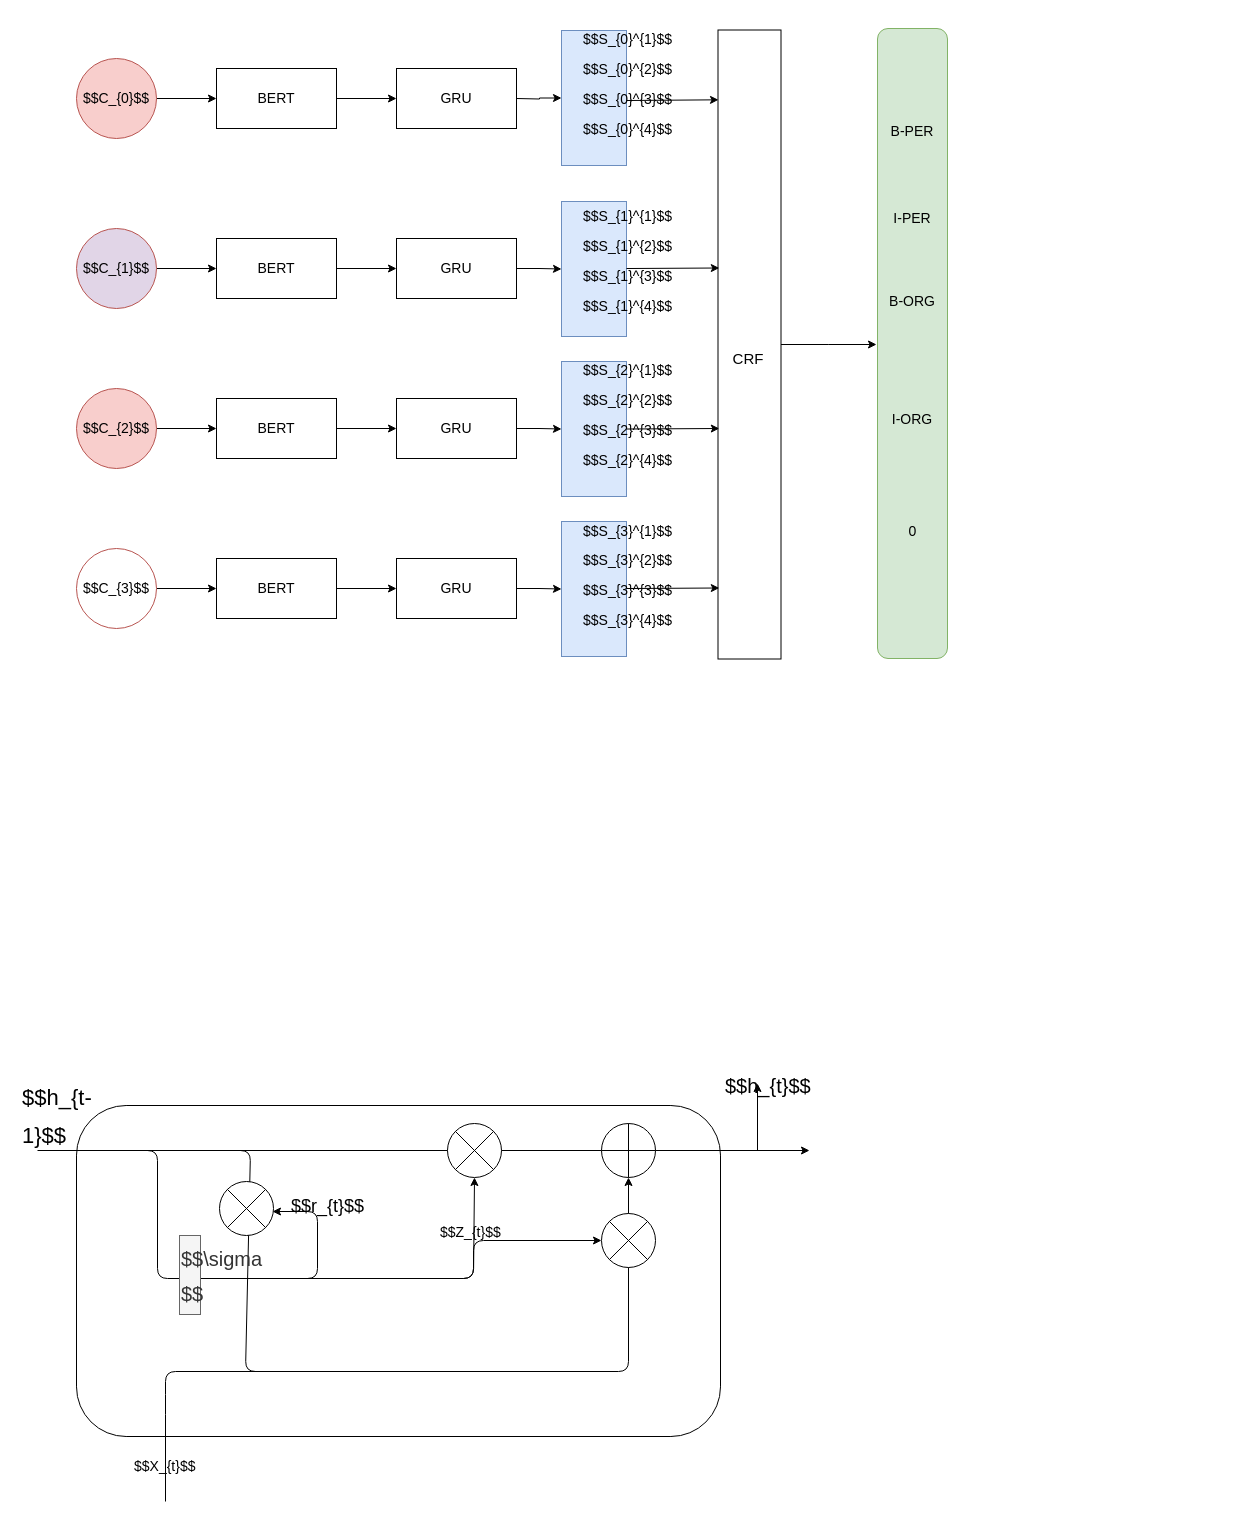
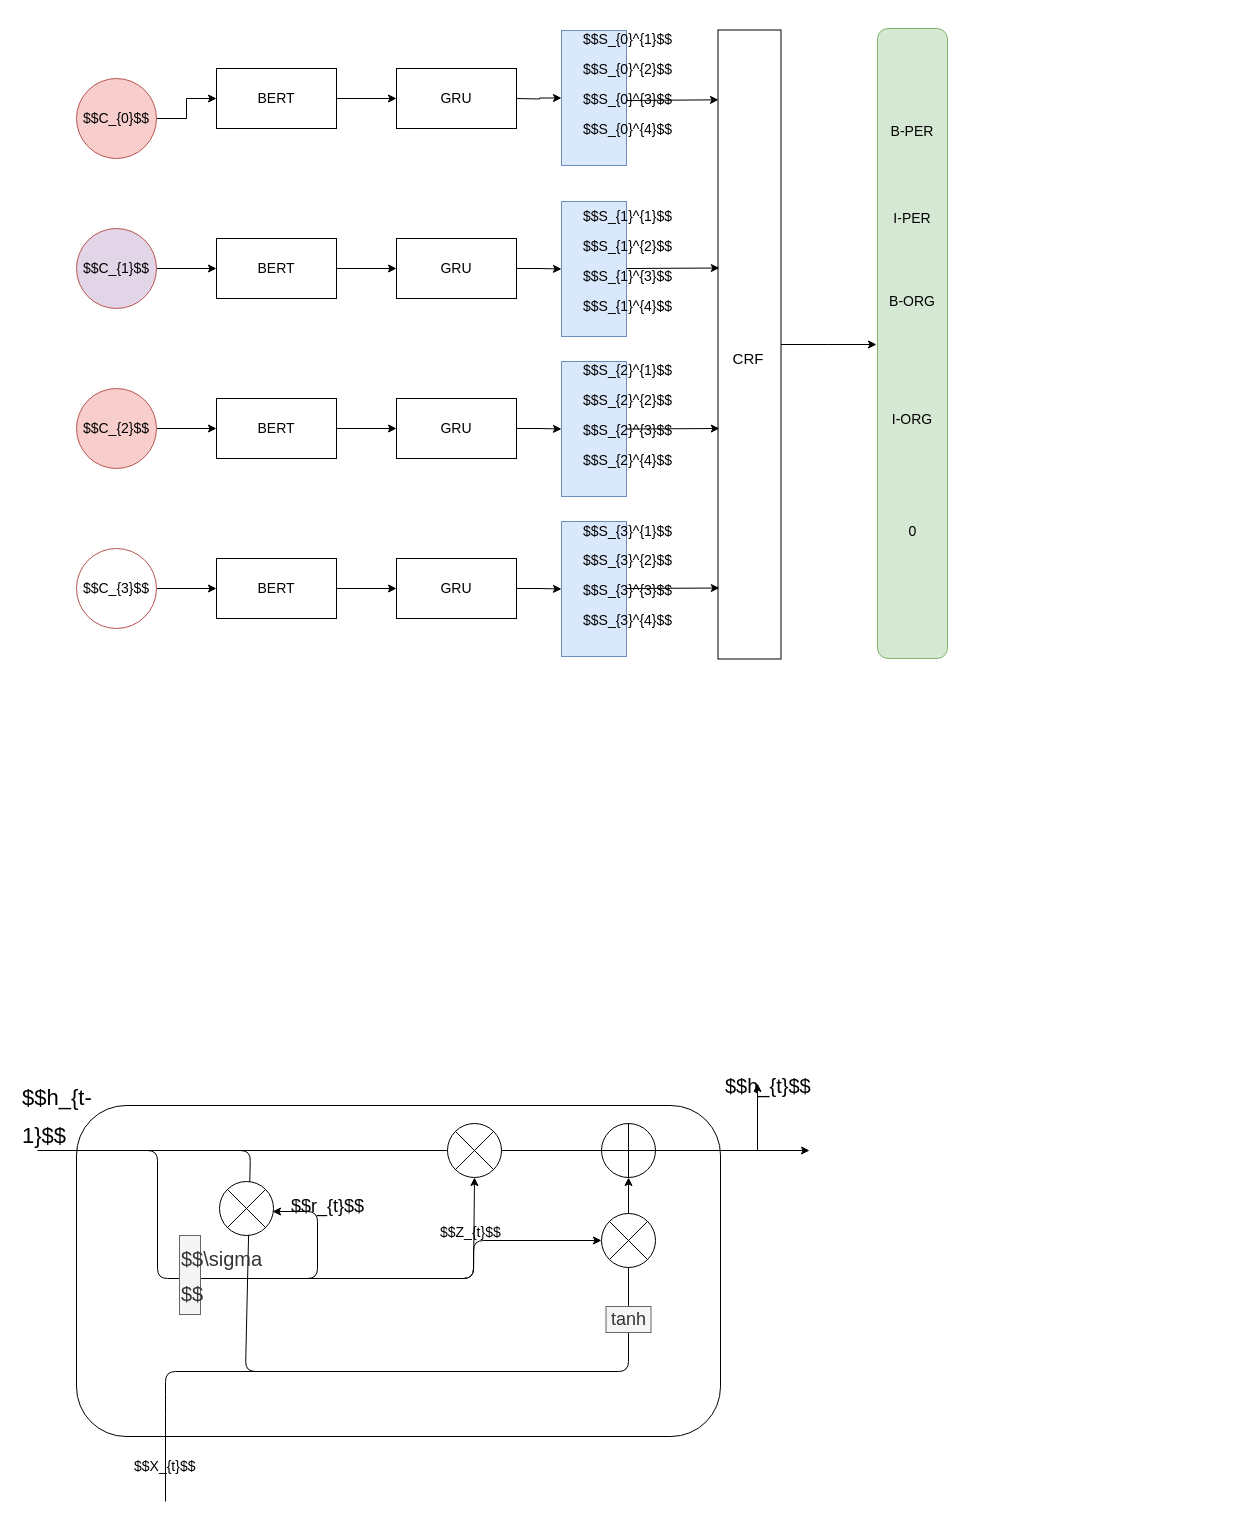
(117, 99) -> (117, 119)
none -> (629, 1320)
